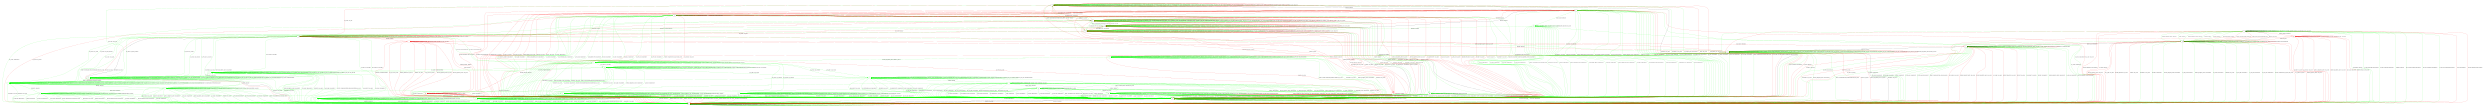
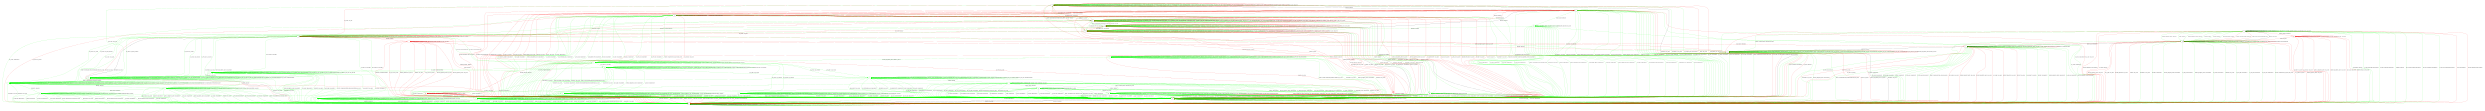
none -> (1336, 20)
none -> (1980, 33)
(1794, 79) -> (475, 89)
